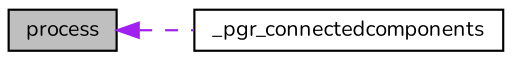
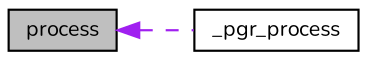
(349, 30) -> (276, 30)
